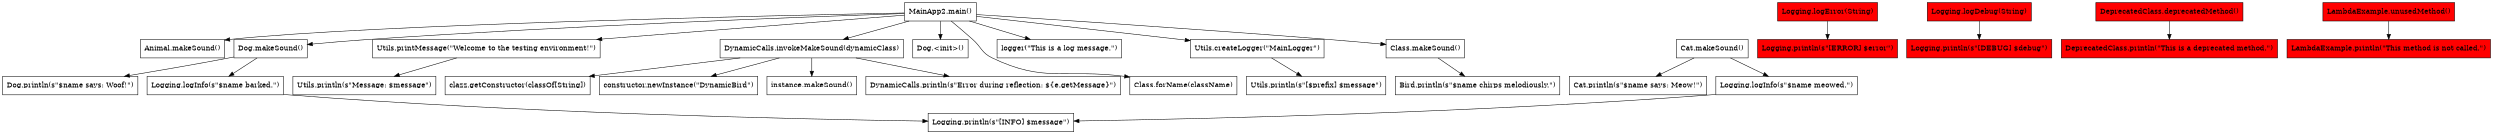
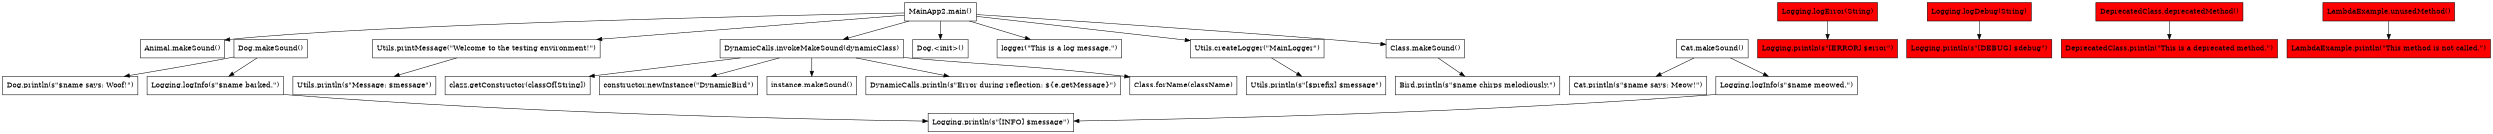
(608, 26) -> none
(1030, 71) -> (1014, 66)
